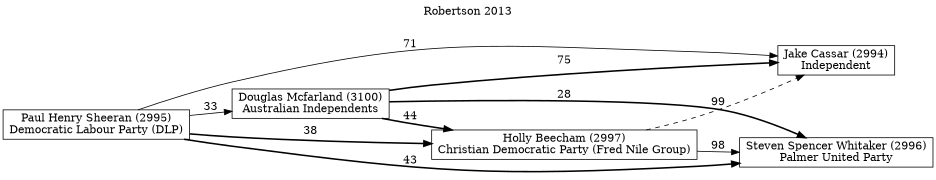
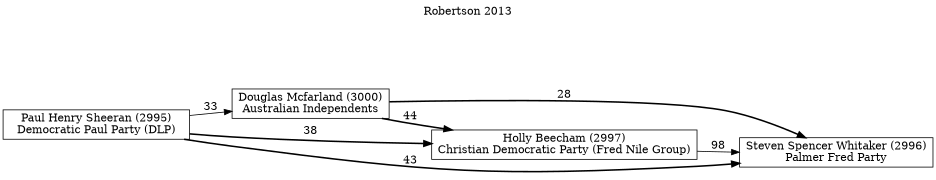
(836, 60) -> none
(311, 104) -> (311, 104)
(96, 125) -> (96, 125)
(836, 152) -> (836, 152)
